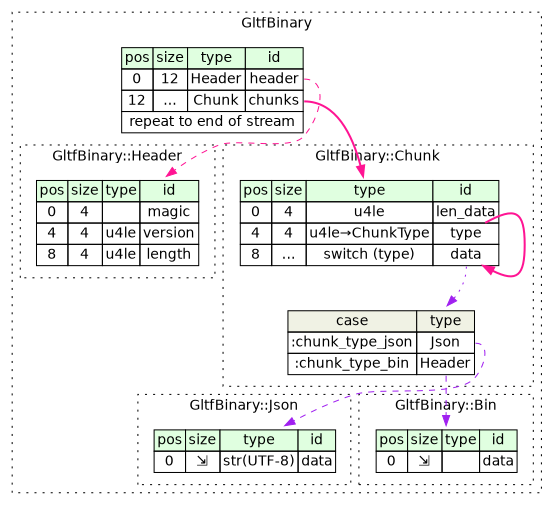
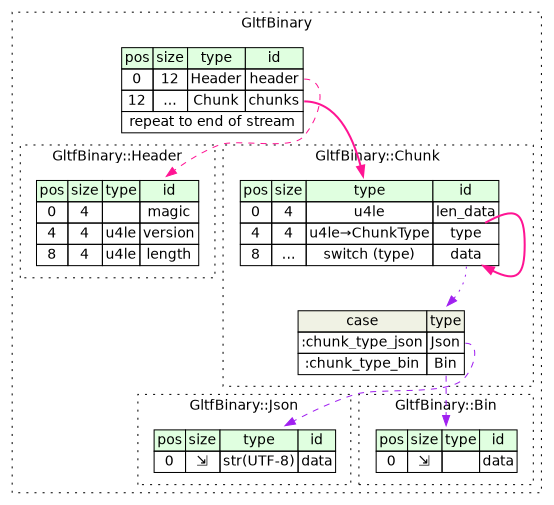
(446, 363) -> (446, 363)
